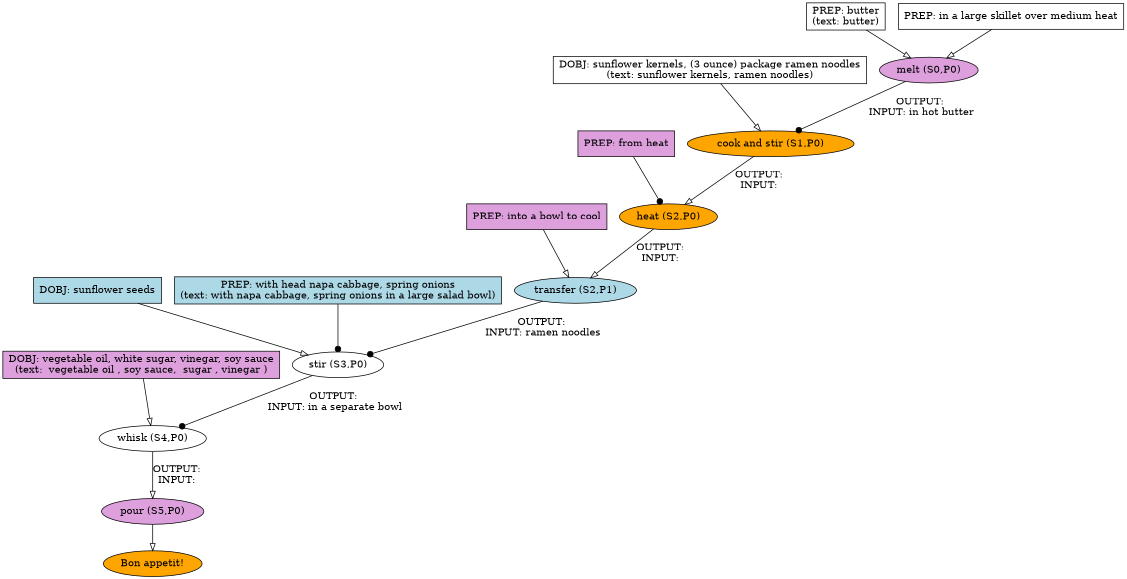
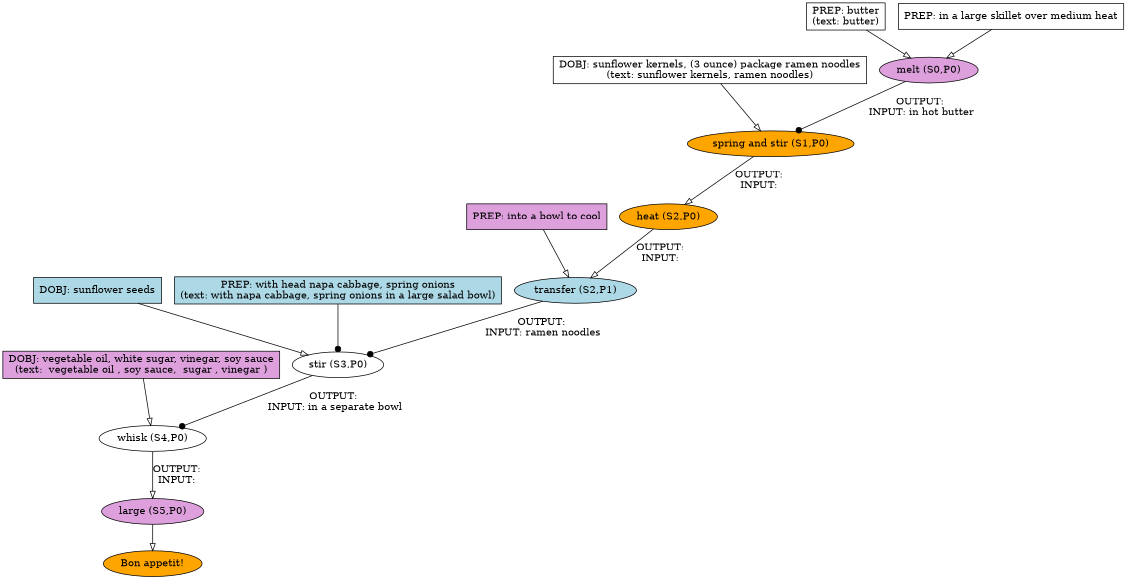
(626, 144) -> none
(771, 144) -> (771, 144)
(153, 511) -> (153, 511)
